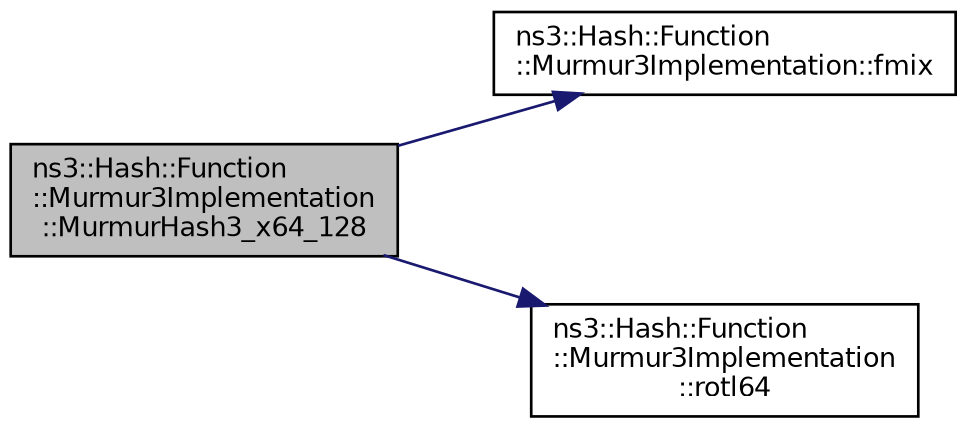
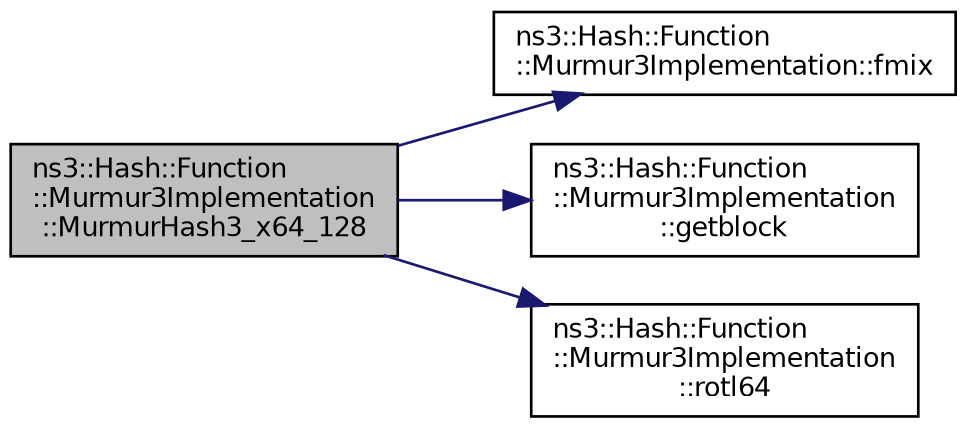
none -> (725, 200)
